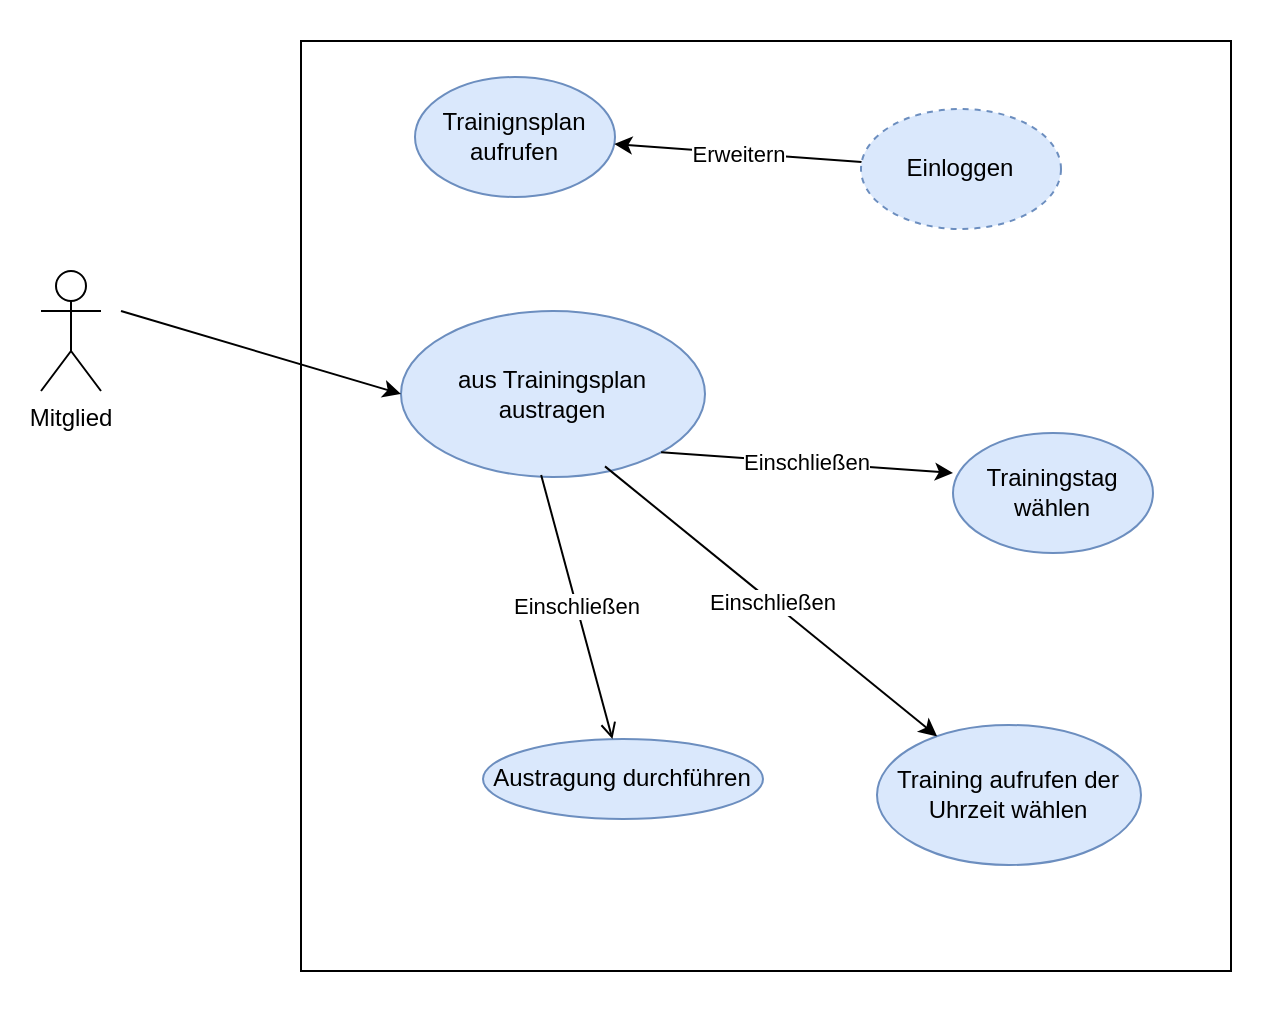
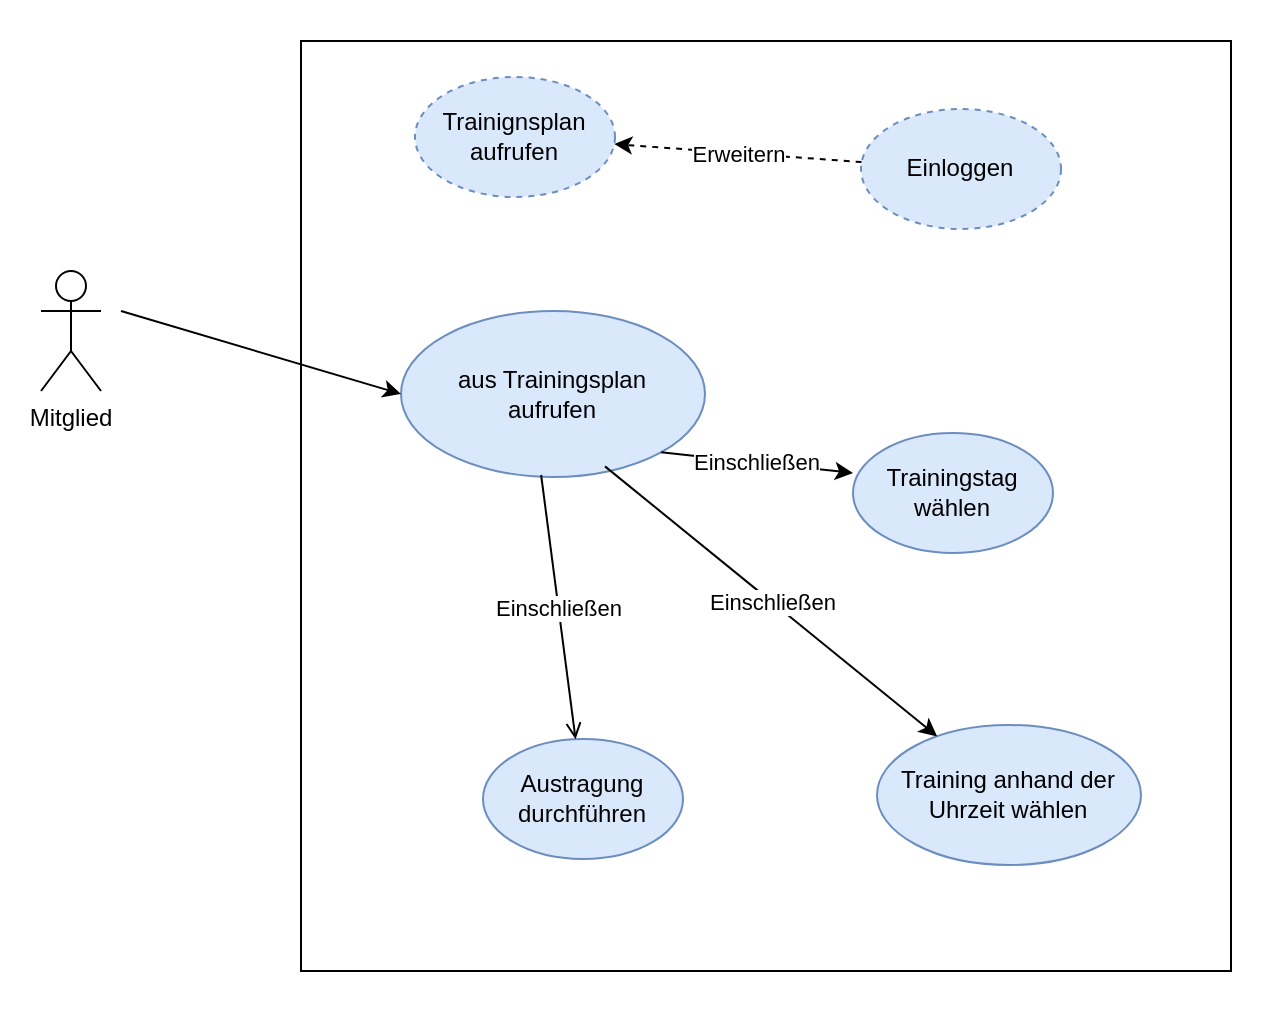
(515, 137) -> (515, 137)
(824, 159) -> (824, 159)
(553, 395) -> (553, 395)
(1053, 493) -> (953, 493)
(623, 779) -> (583, 799)
(1009, 795) -> (1009, 795)
